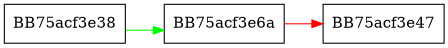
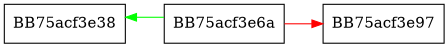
(384, 24) -> (384, 24)
(139, 30) -> (150, 17)
